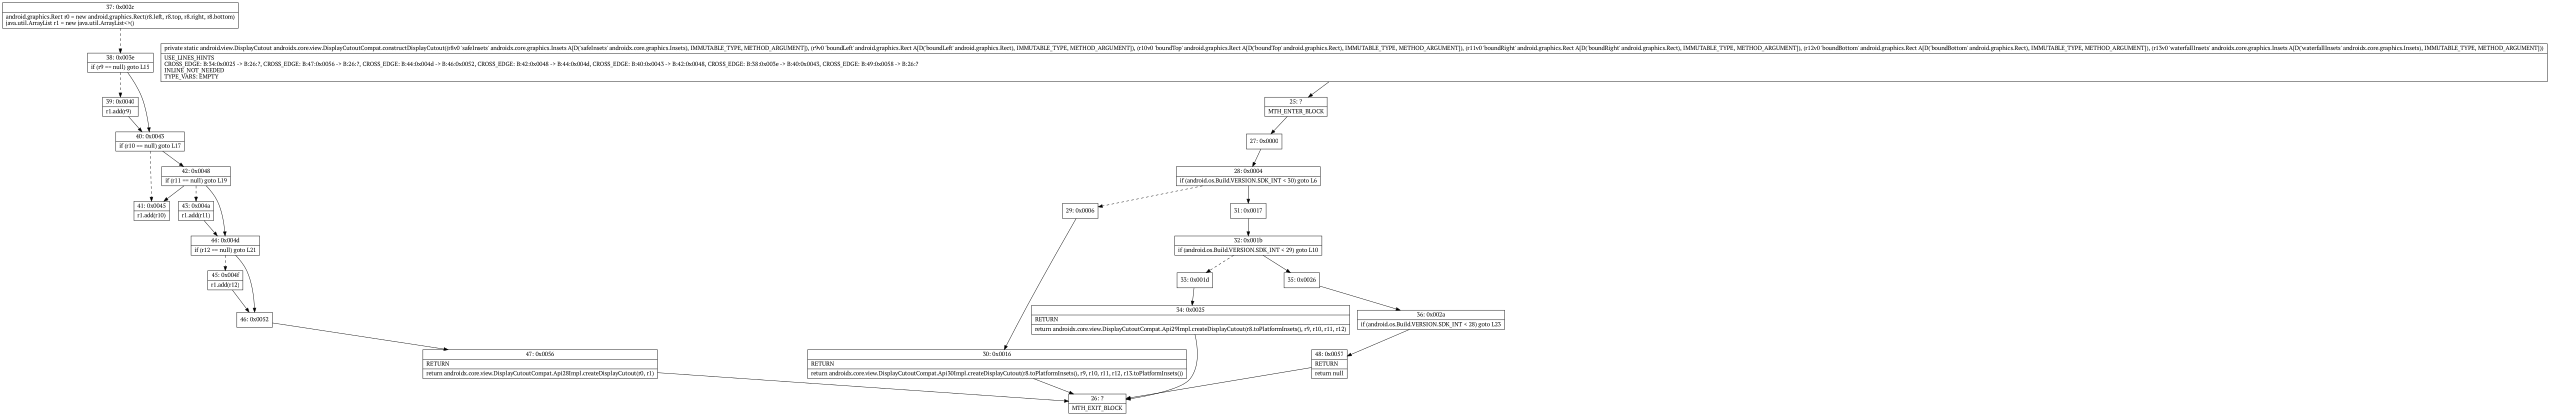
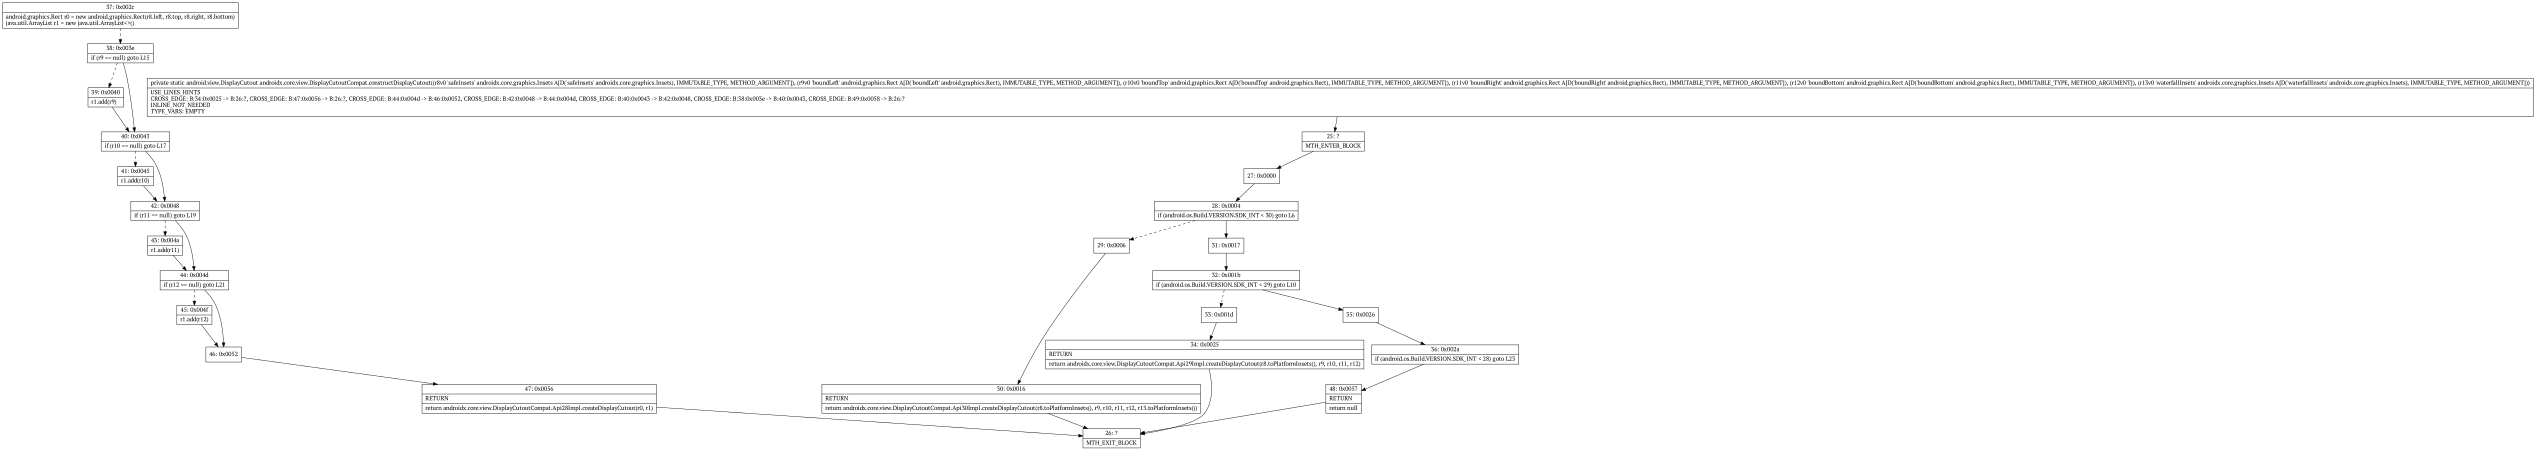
(176, 192) -> (149, 192)
